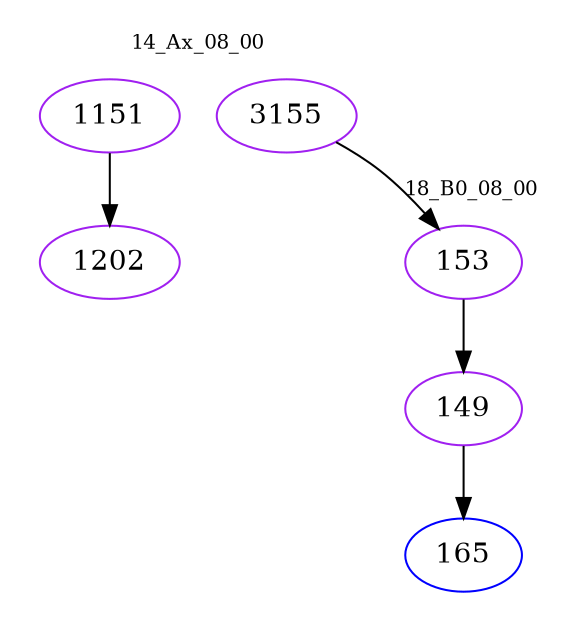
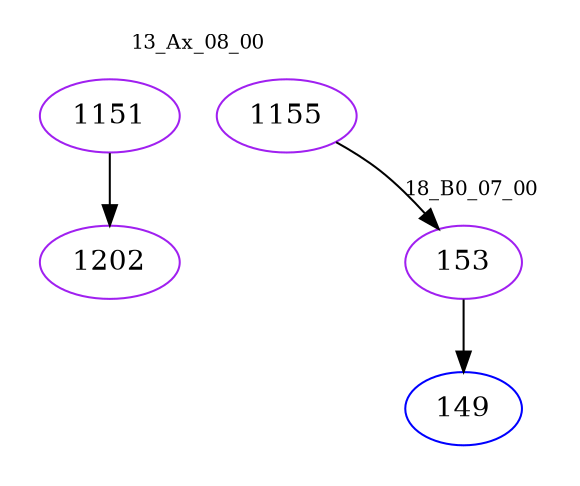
(198, 44) -> (198, 44)
(287, 116) -> (287, 116)
(472, 190) -> (472, 190)
(464, 409) -> (464, 409)
(464, 555) -> none
